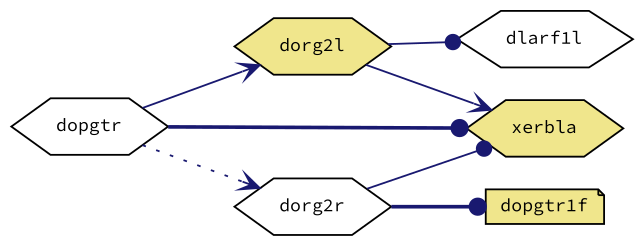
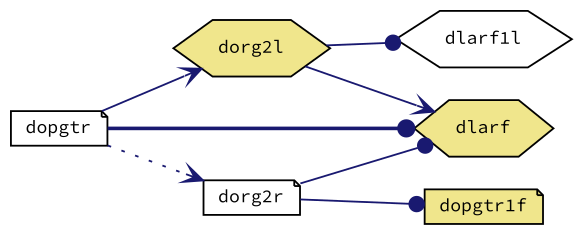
(90, 127) -> (59, 128)
(545, 128) -> (484, 128)
(313, 207) -> (252, 198)
(431, 207) -> (355, 202)
